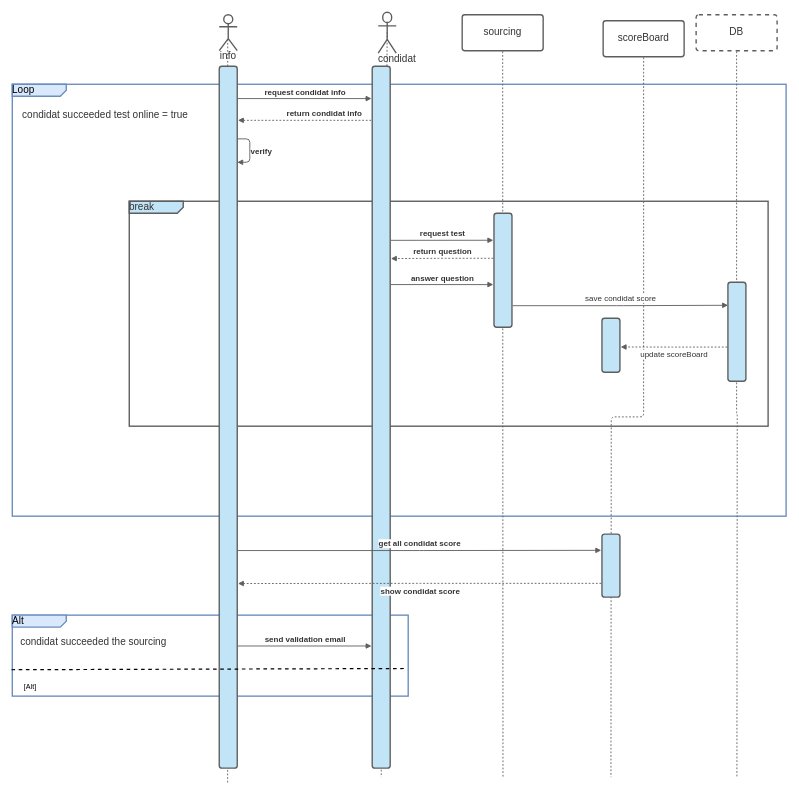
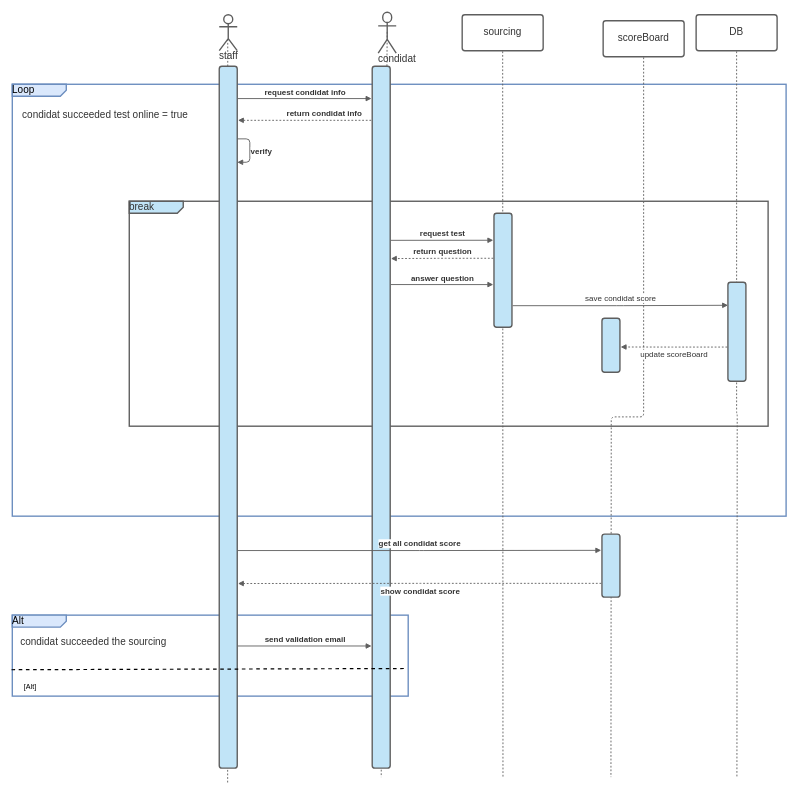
(737, 33) -> (737, 33)
(228, 63) -> (228, 63)
